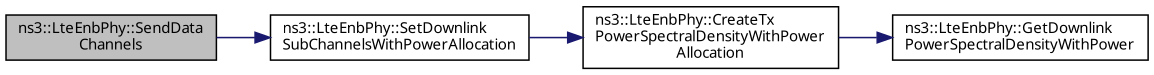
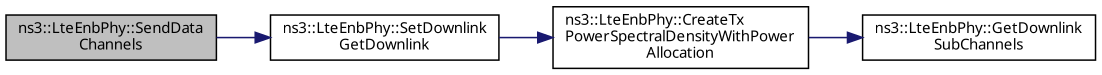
(400, 38) -> (385, 38)
(1020, 38) -> (979, 38)
